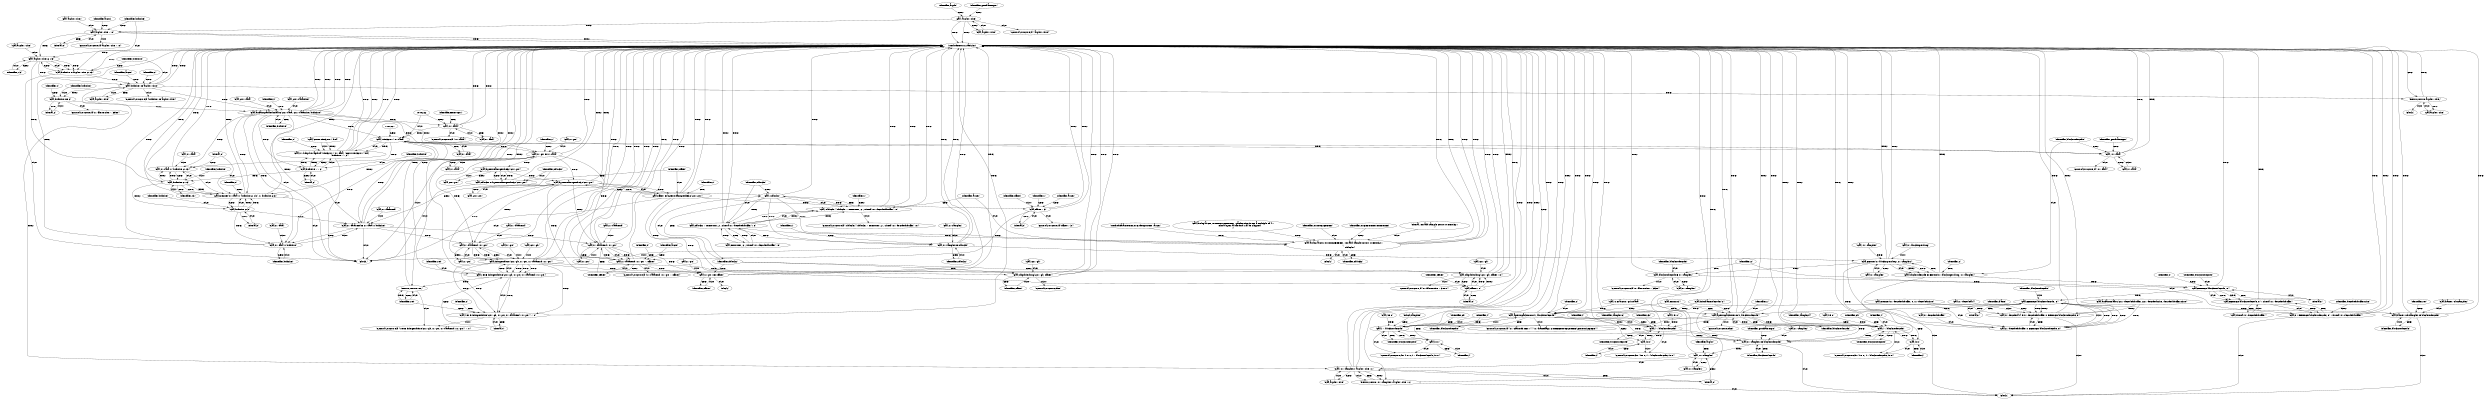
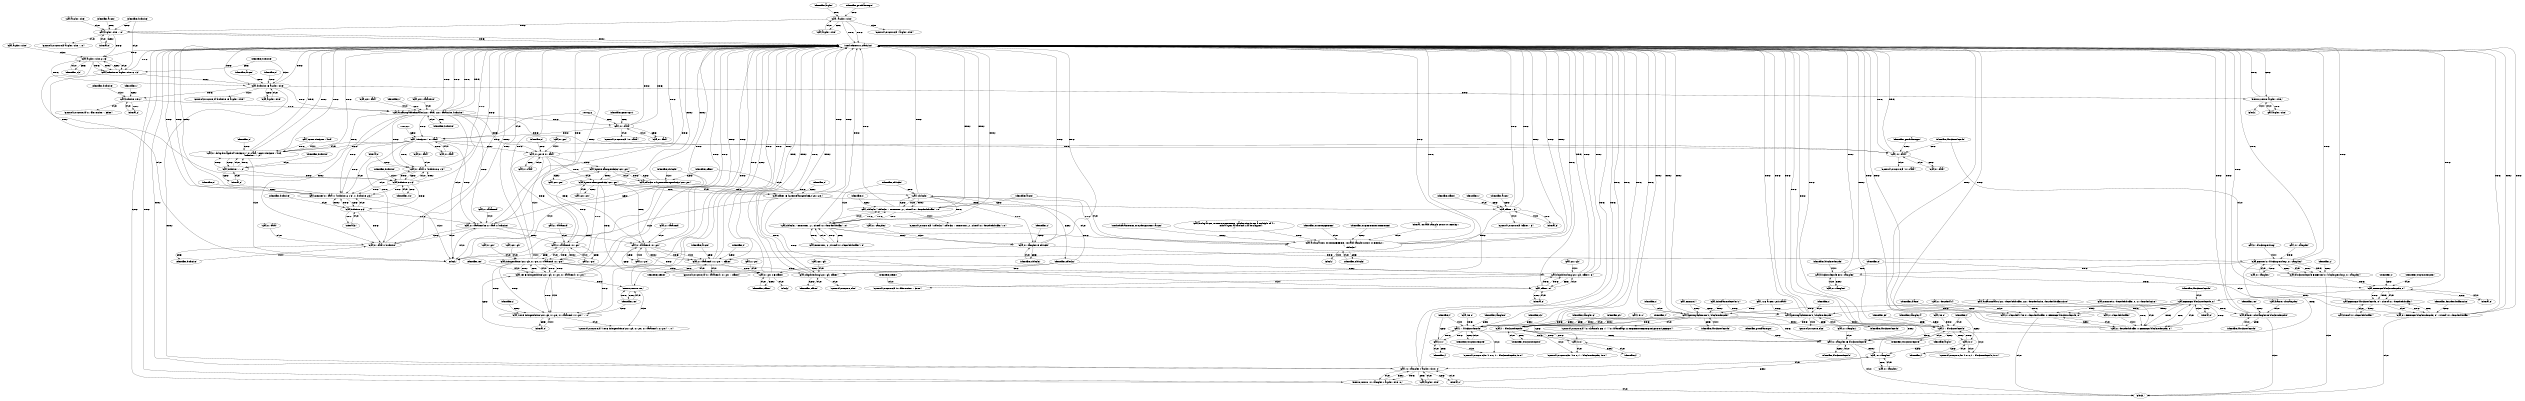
(1636, 288) -> none
(2353, 302) -> (2451, 302)
(1412, 315) -> (1495, 315)
